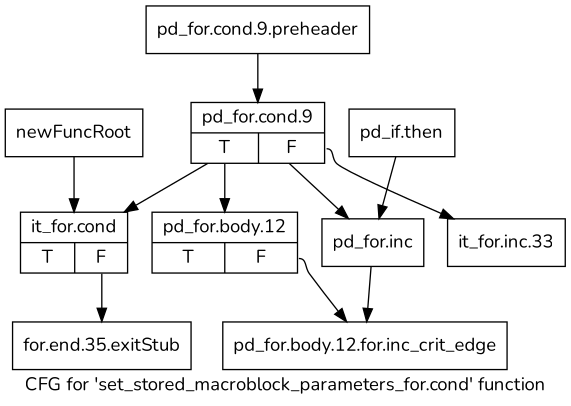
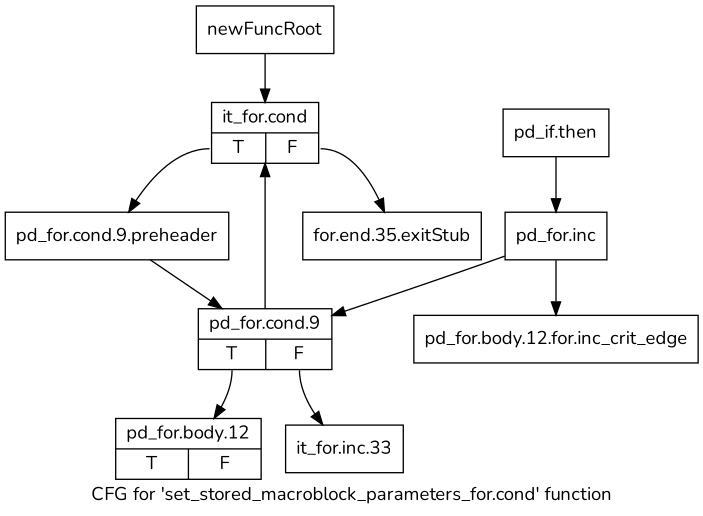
none -> (167, 166)
(314, 186) -> (425, 284)
(318, 285) -> none
